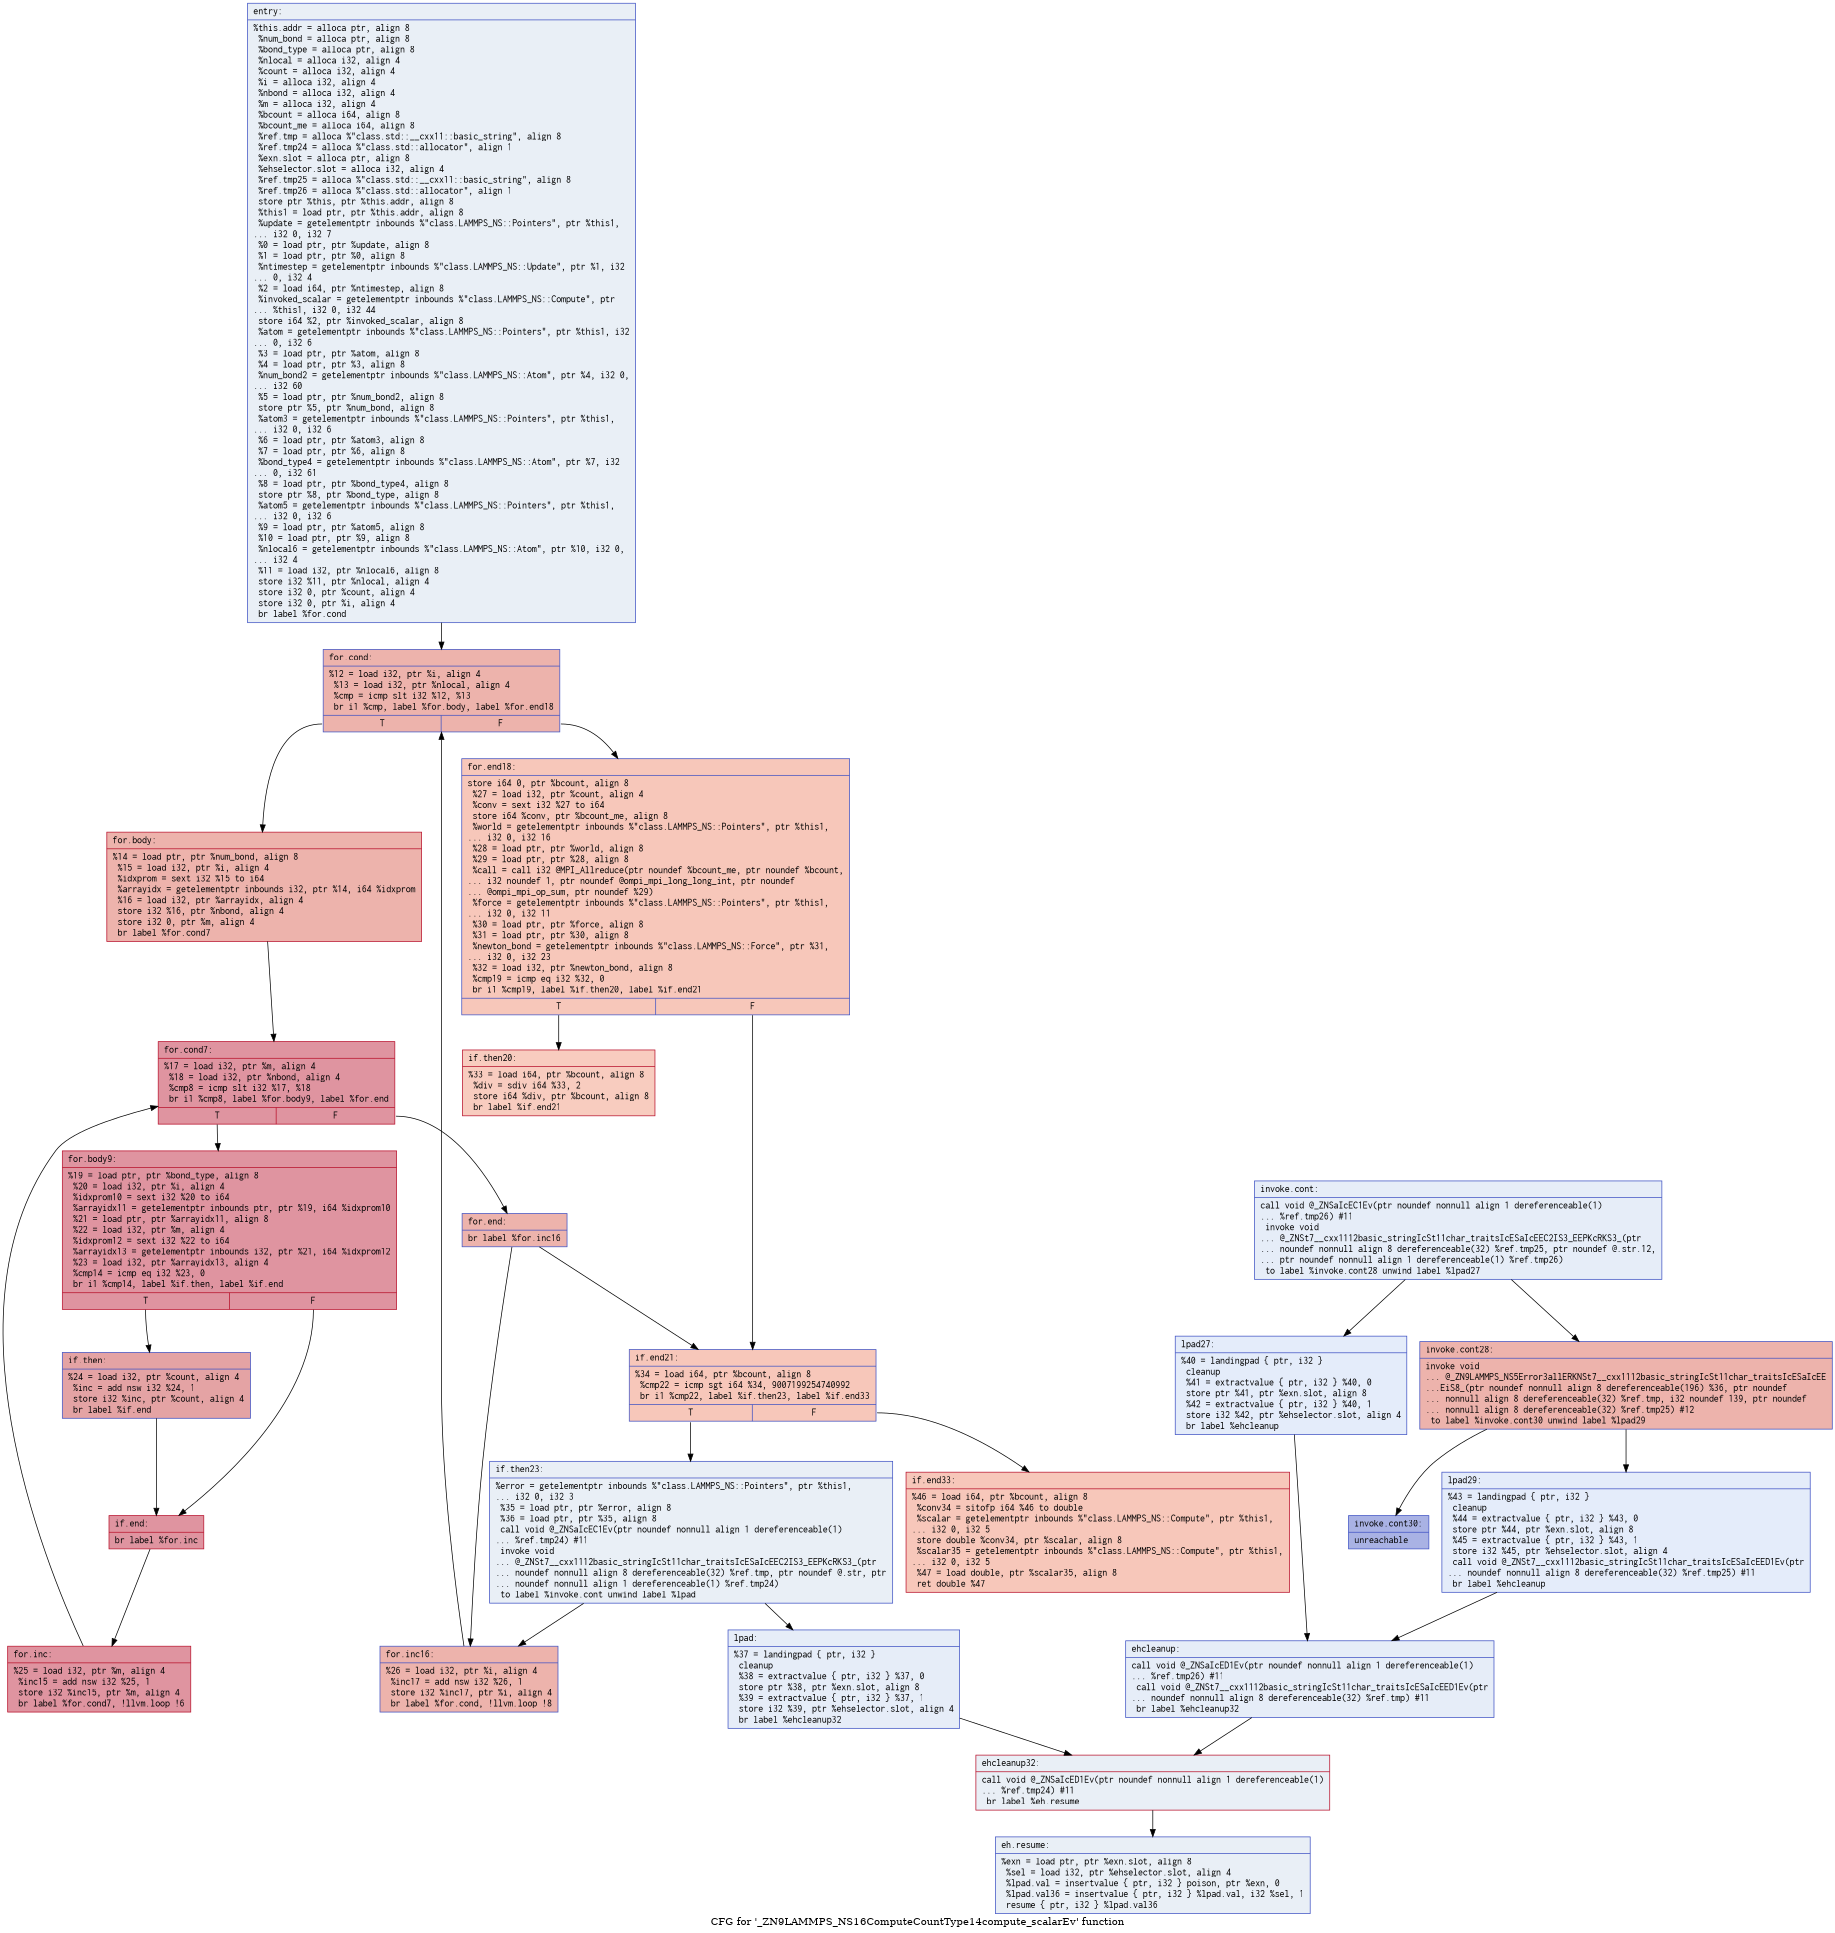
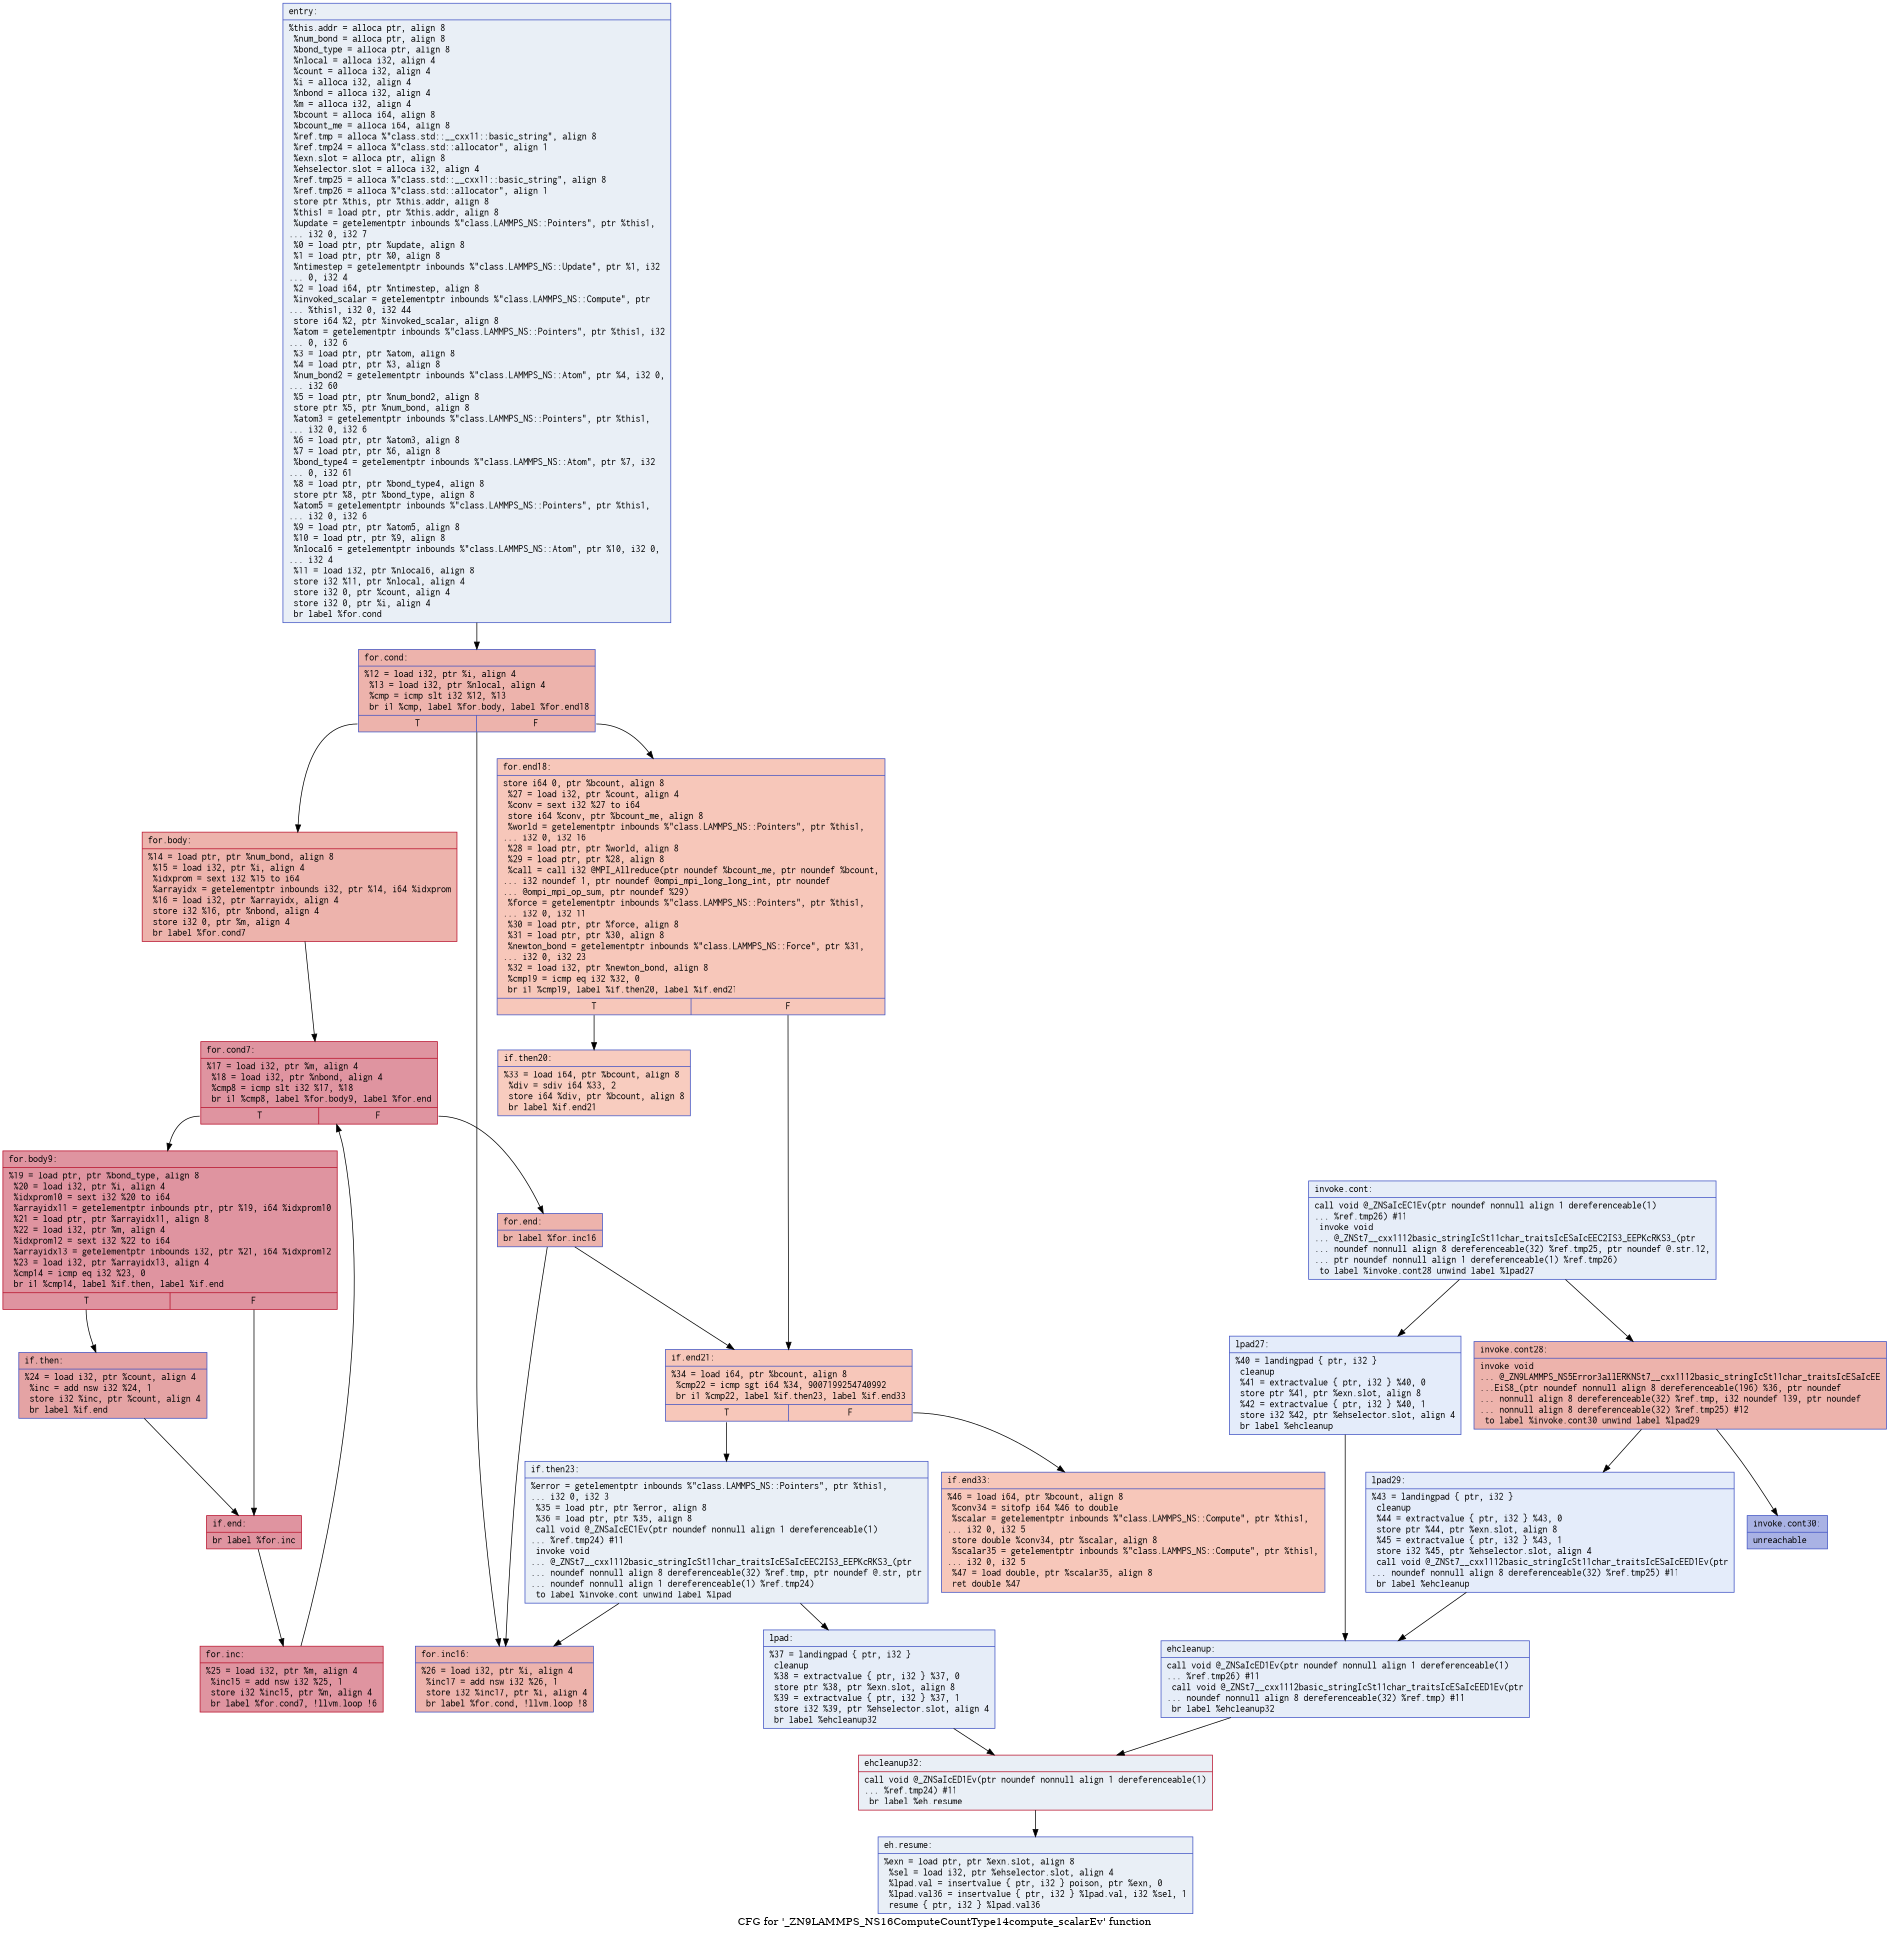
(559, 1083) -> (594, 1083)
(441, 1193) -> (477, 1186)
(1098, 1532) -> (1133, 1532)
